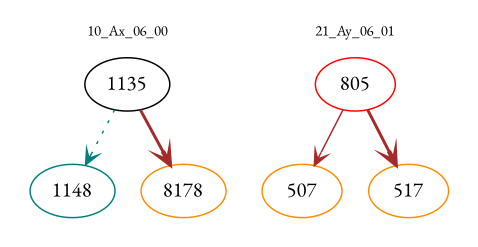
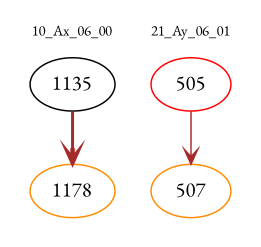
(355, 84) -> (191, 84)
(73, 191) -> none
(184, 191) -> (73, 191)
(409, 191) -> none
